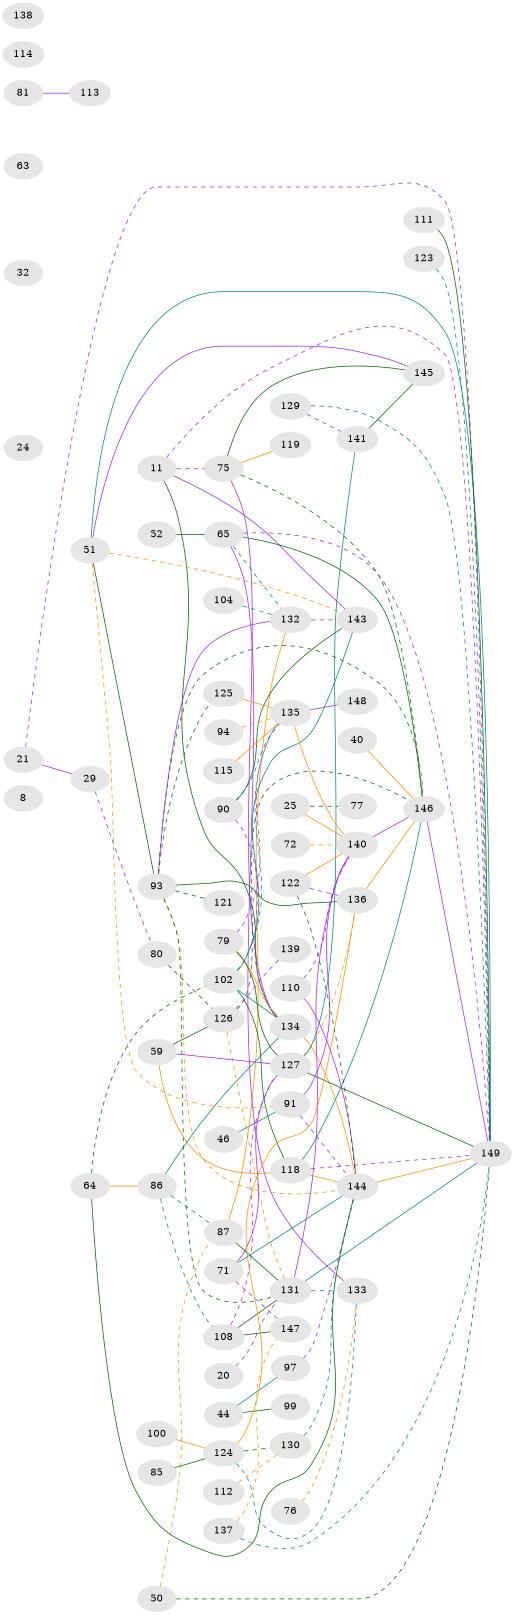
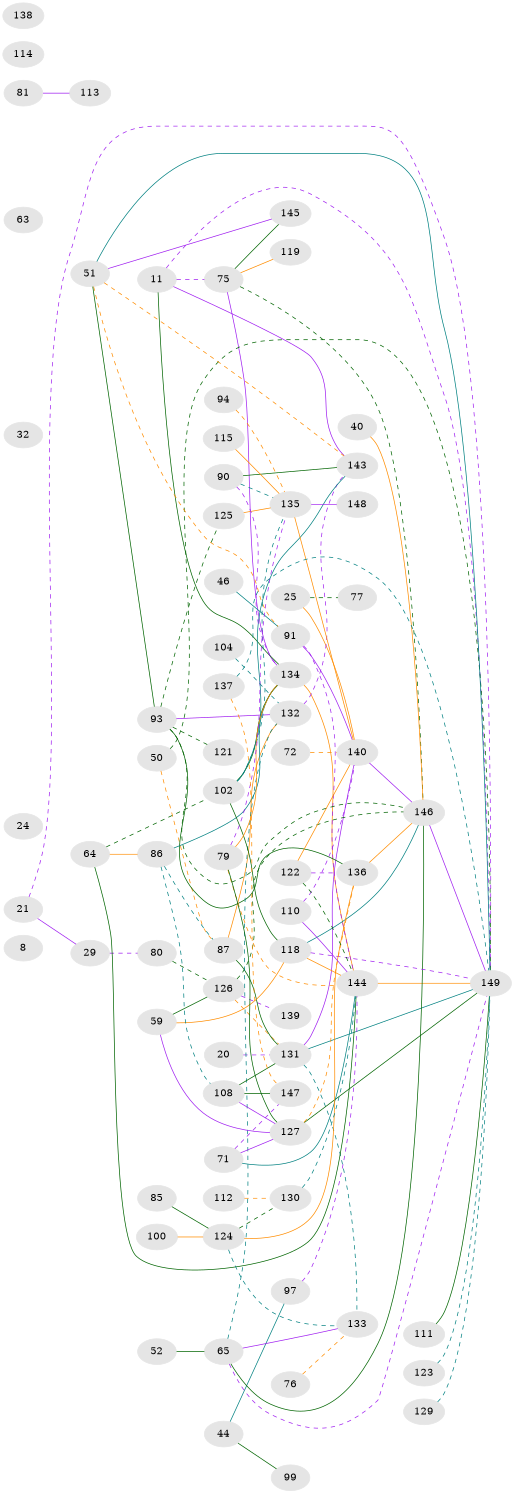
(357, 439) -> none
(262, 1007) -> (257, 733)
(188, 1111) -> (259, 954)
(183, 1119) -> none
(251, 1180) -> (257, 1113)
